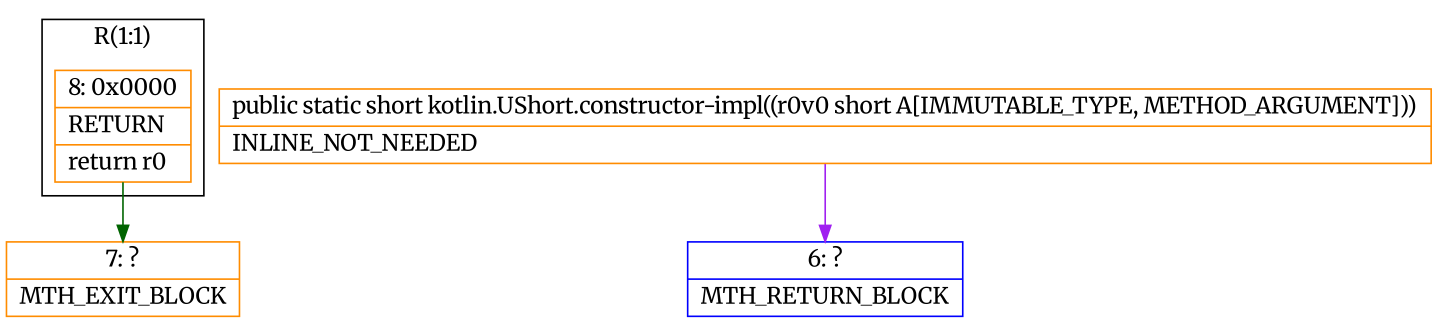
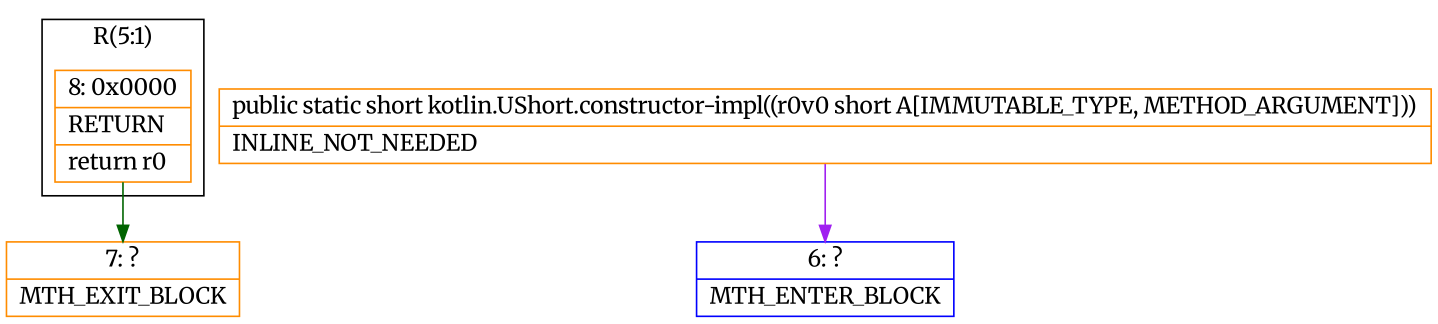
(123, 38) -> (123, 38)
(825, 297) -> (825, 297)
